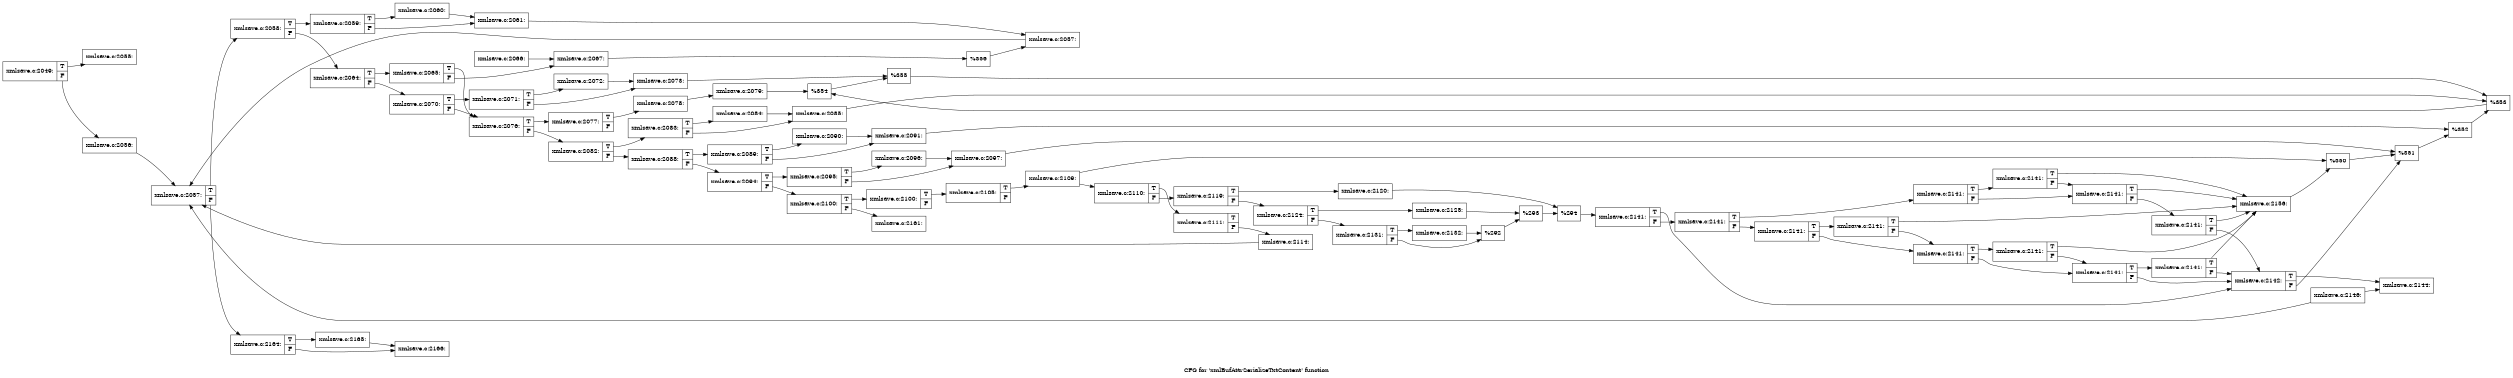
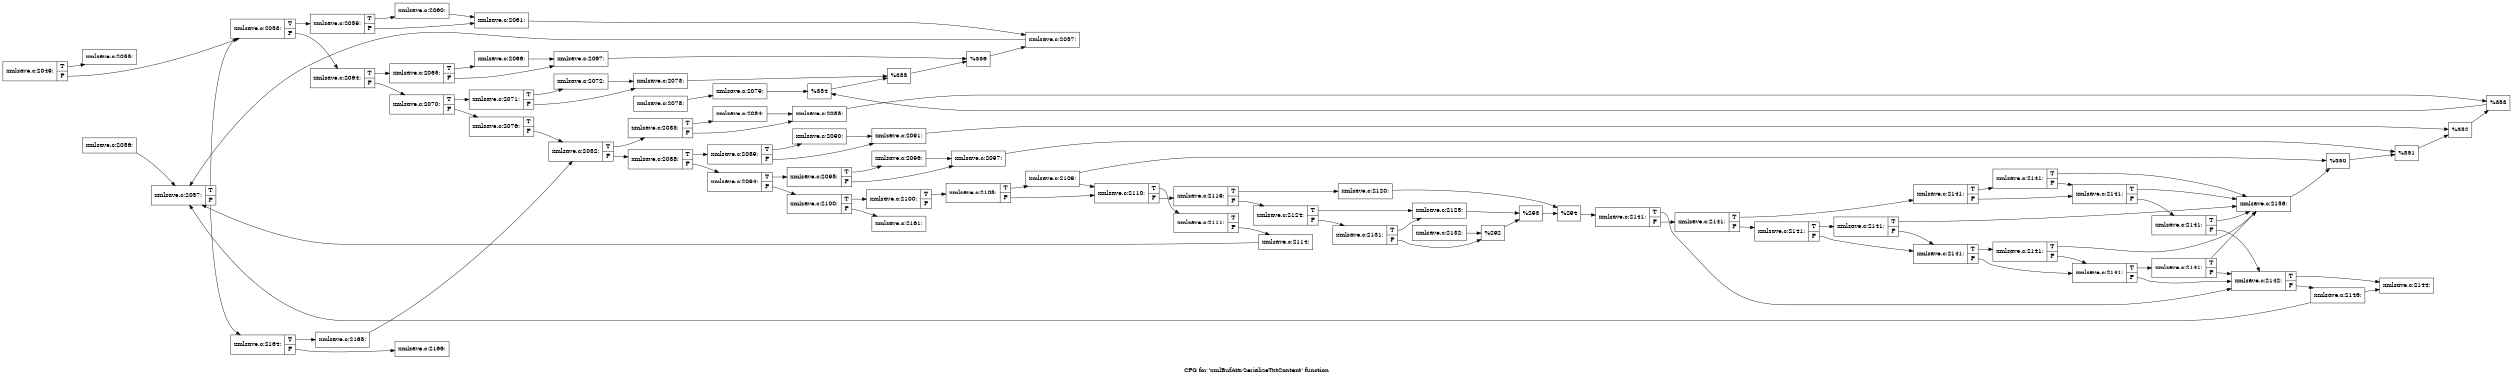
(1698, 79) -> (937, 68)
(464, 89) -> (462, 68)
(73, 112) -> (153, 65)
(581, 122) -> none
none -> (1051, 197)
(2348, 226) -> (2303, 286)
(1403, 230) -> (1407, 225)
(380, 344) -> (476, 256)
